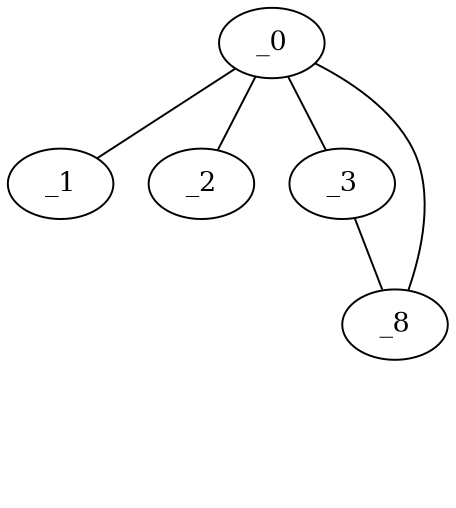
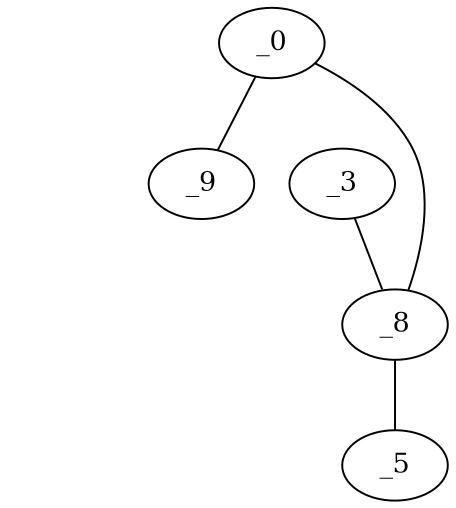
(307, 114) -> none
(61, 184) -> none
(201, 184) -> (201, 184)
none -> (395, 465)
